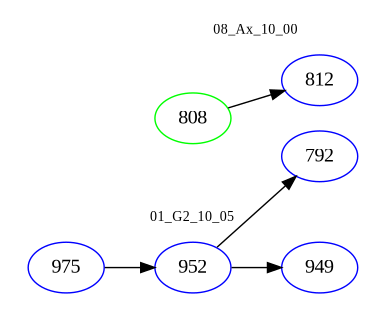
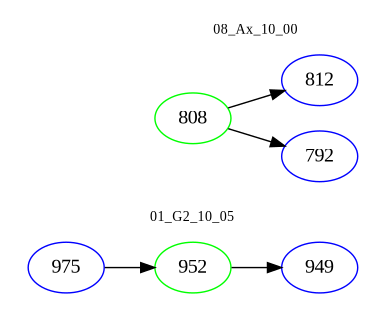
(251, 216) -> (250, 135)
(193, 268) -> (193, 268)
